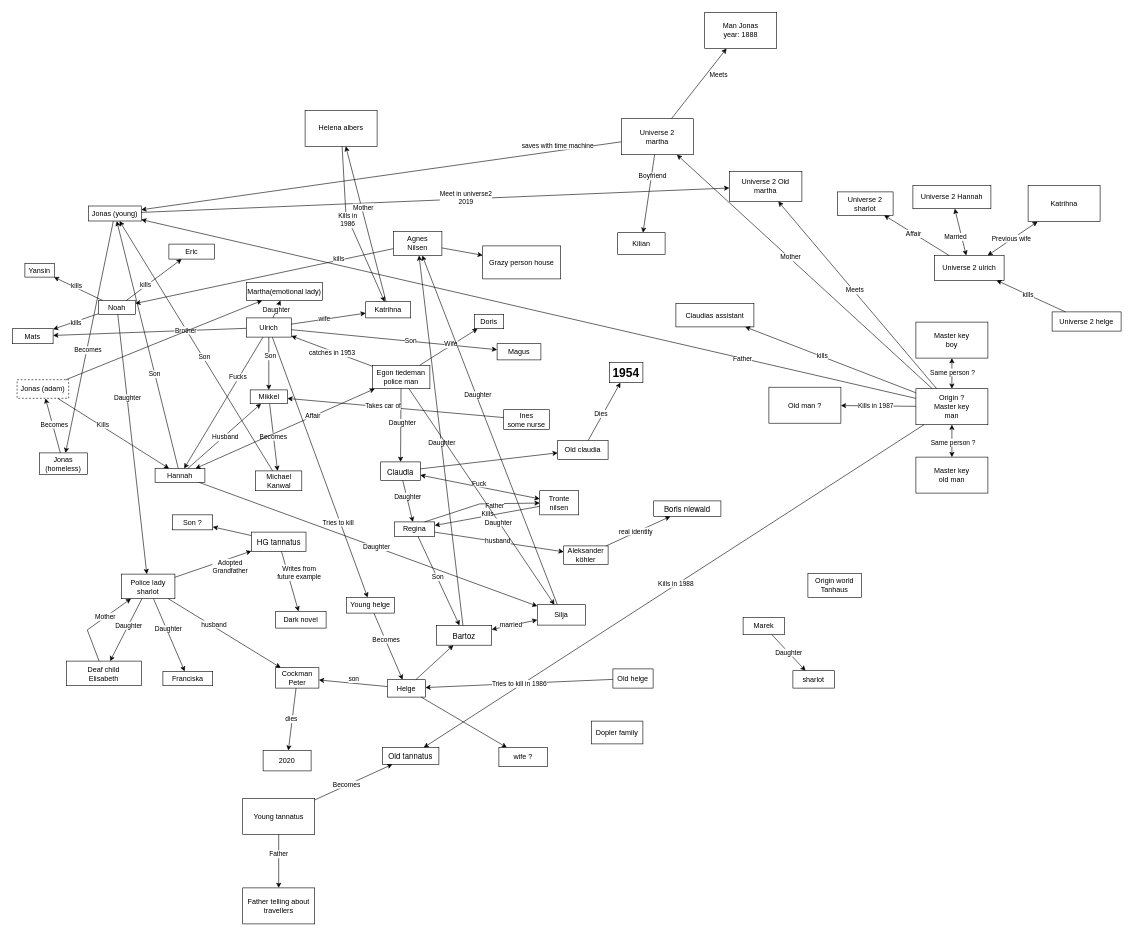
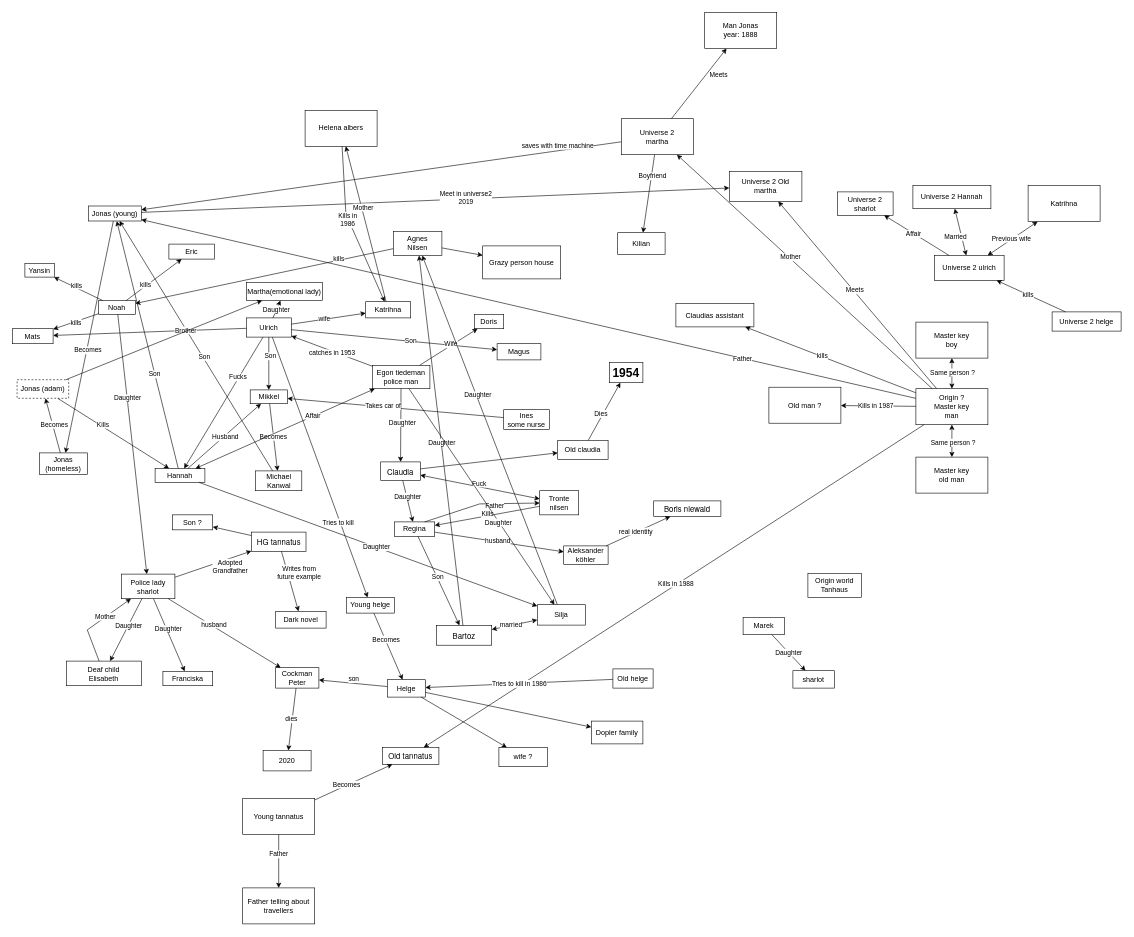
(434, 663) -> (506, 709)
